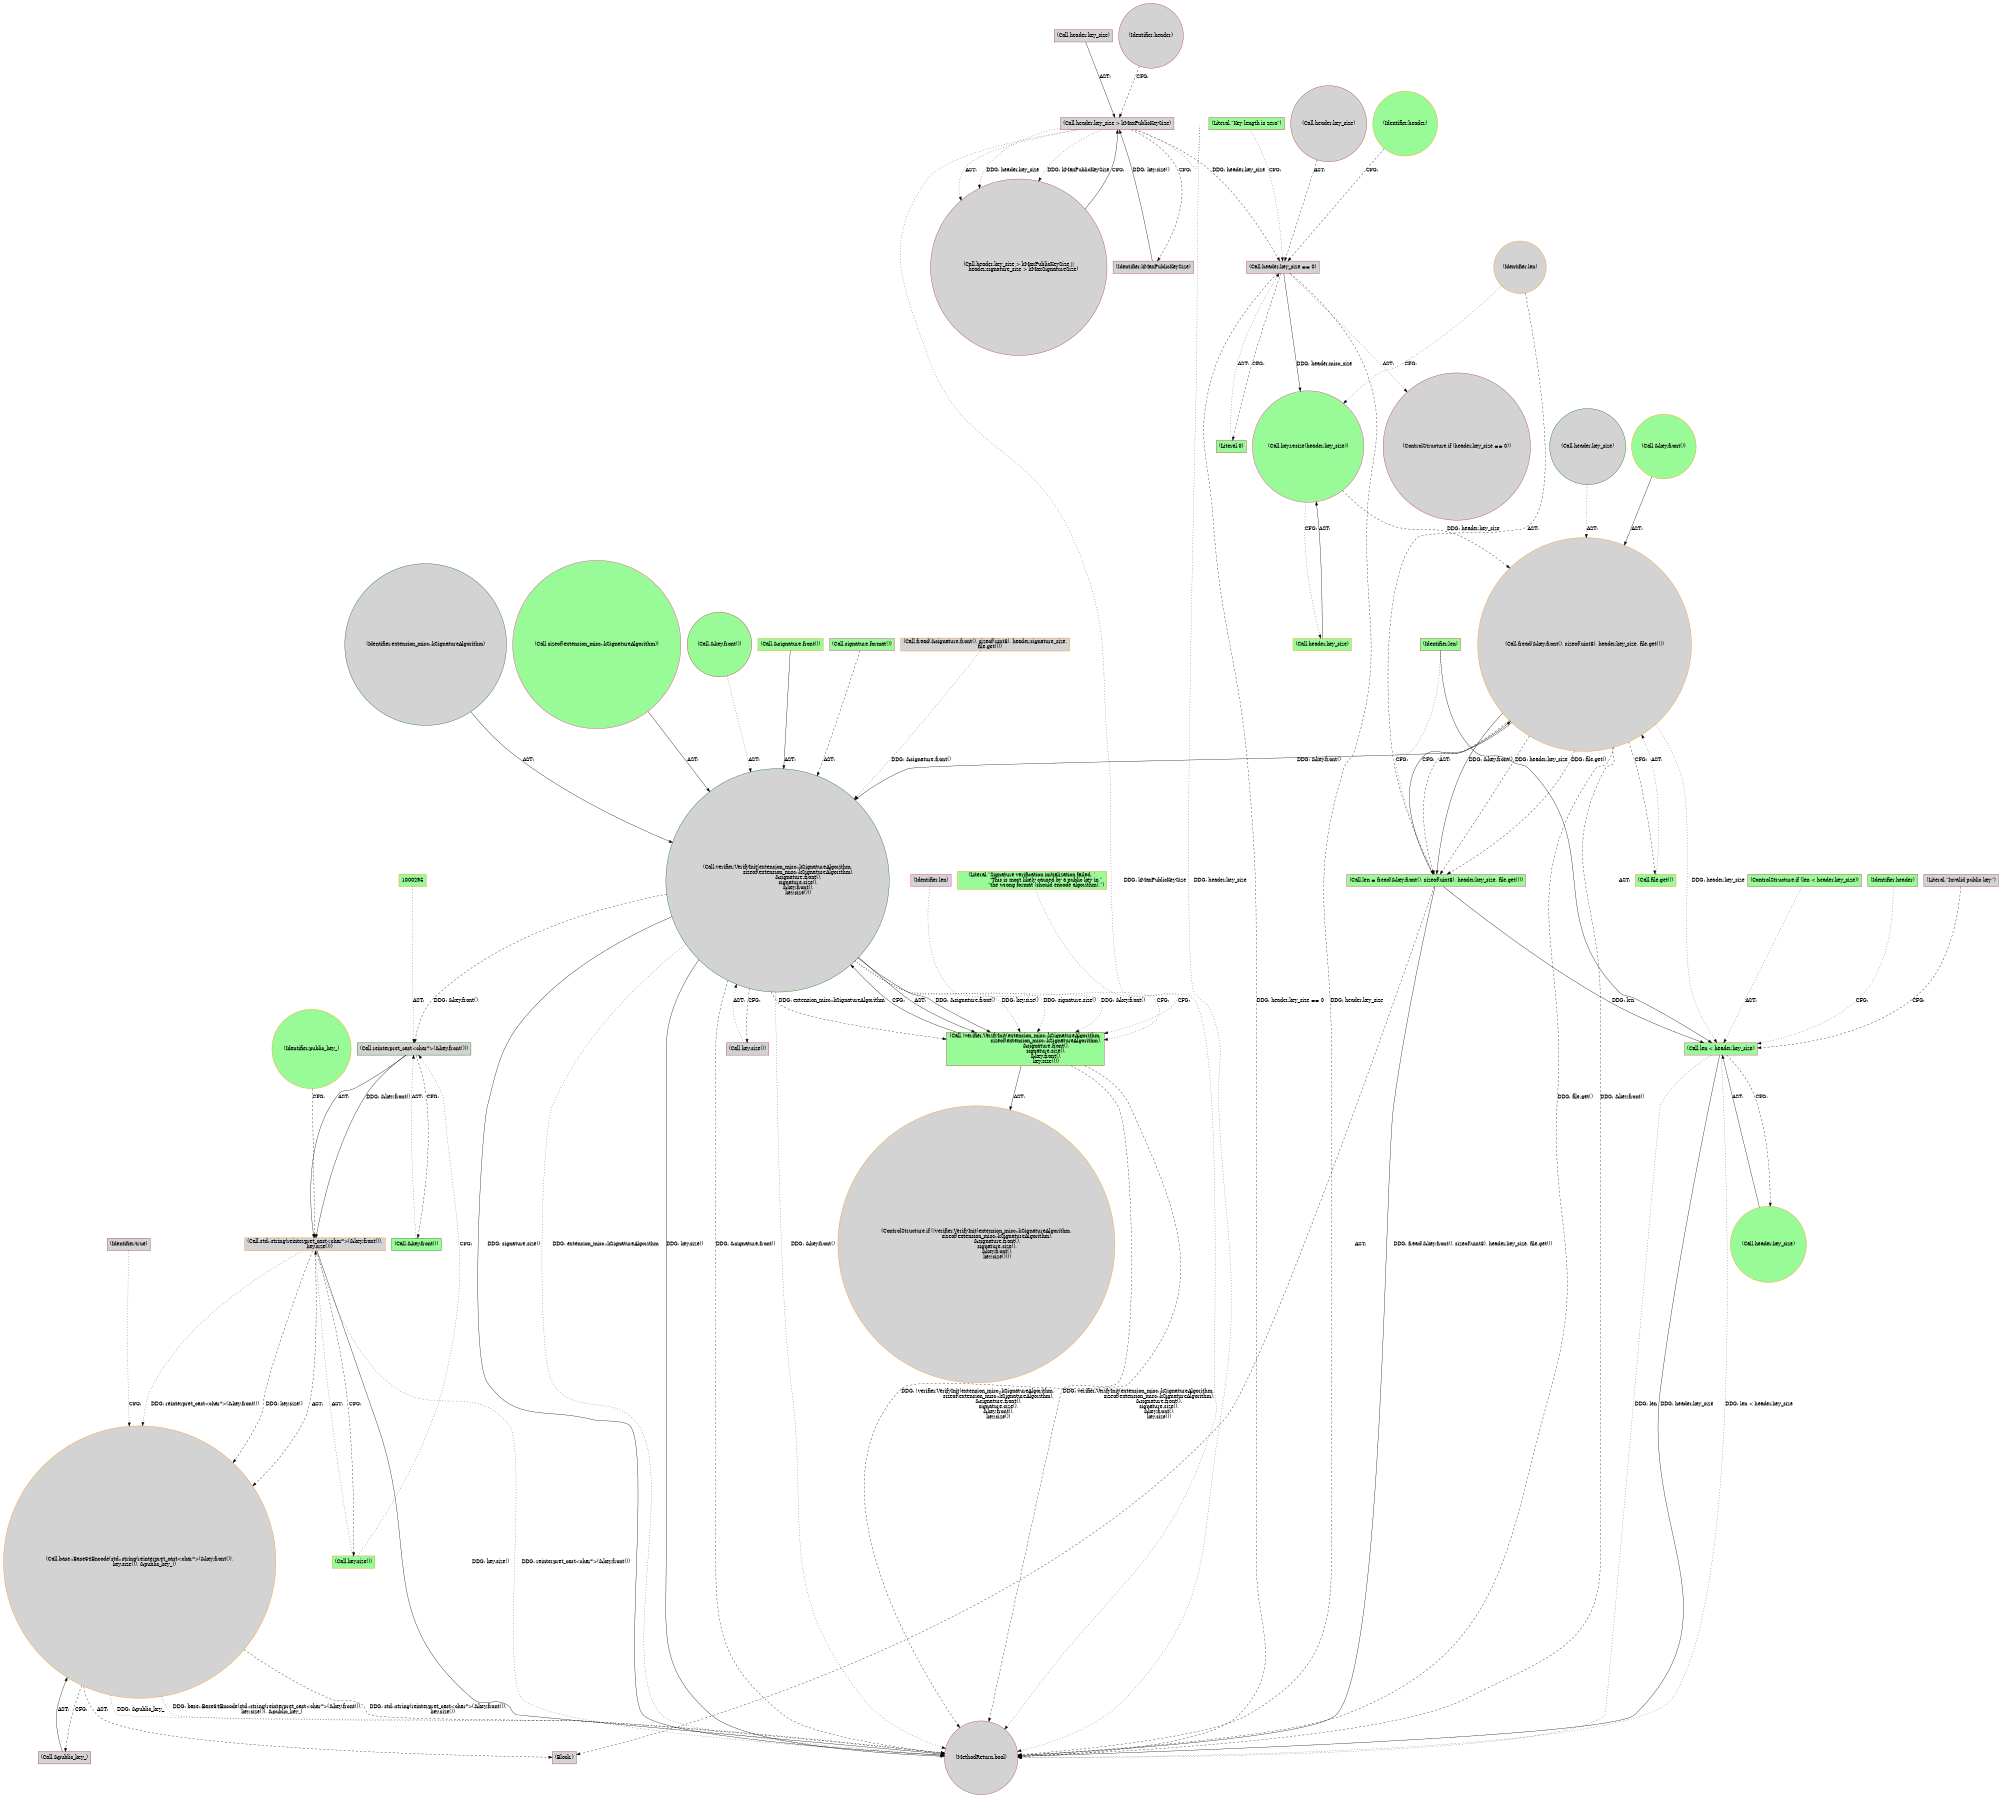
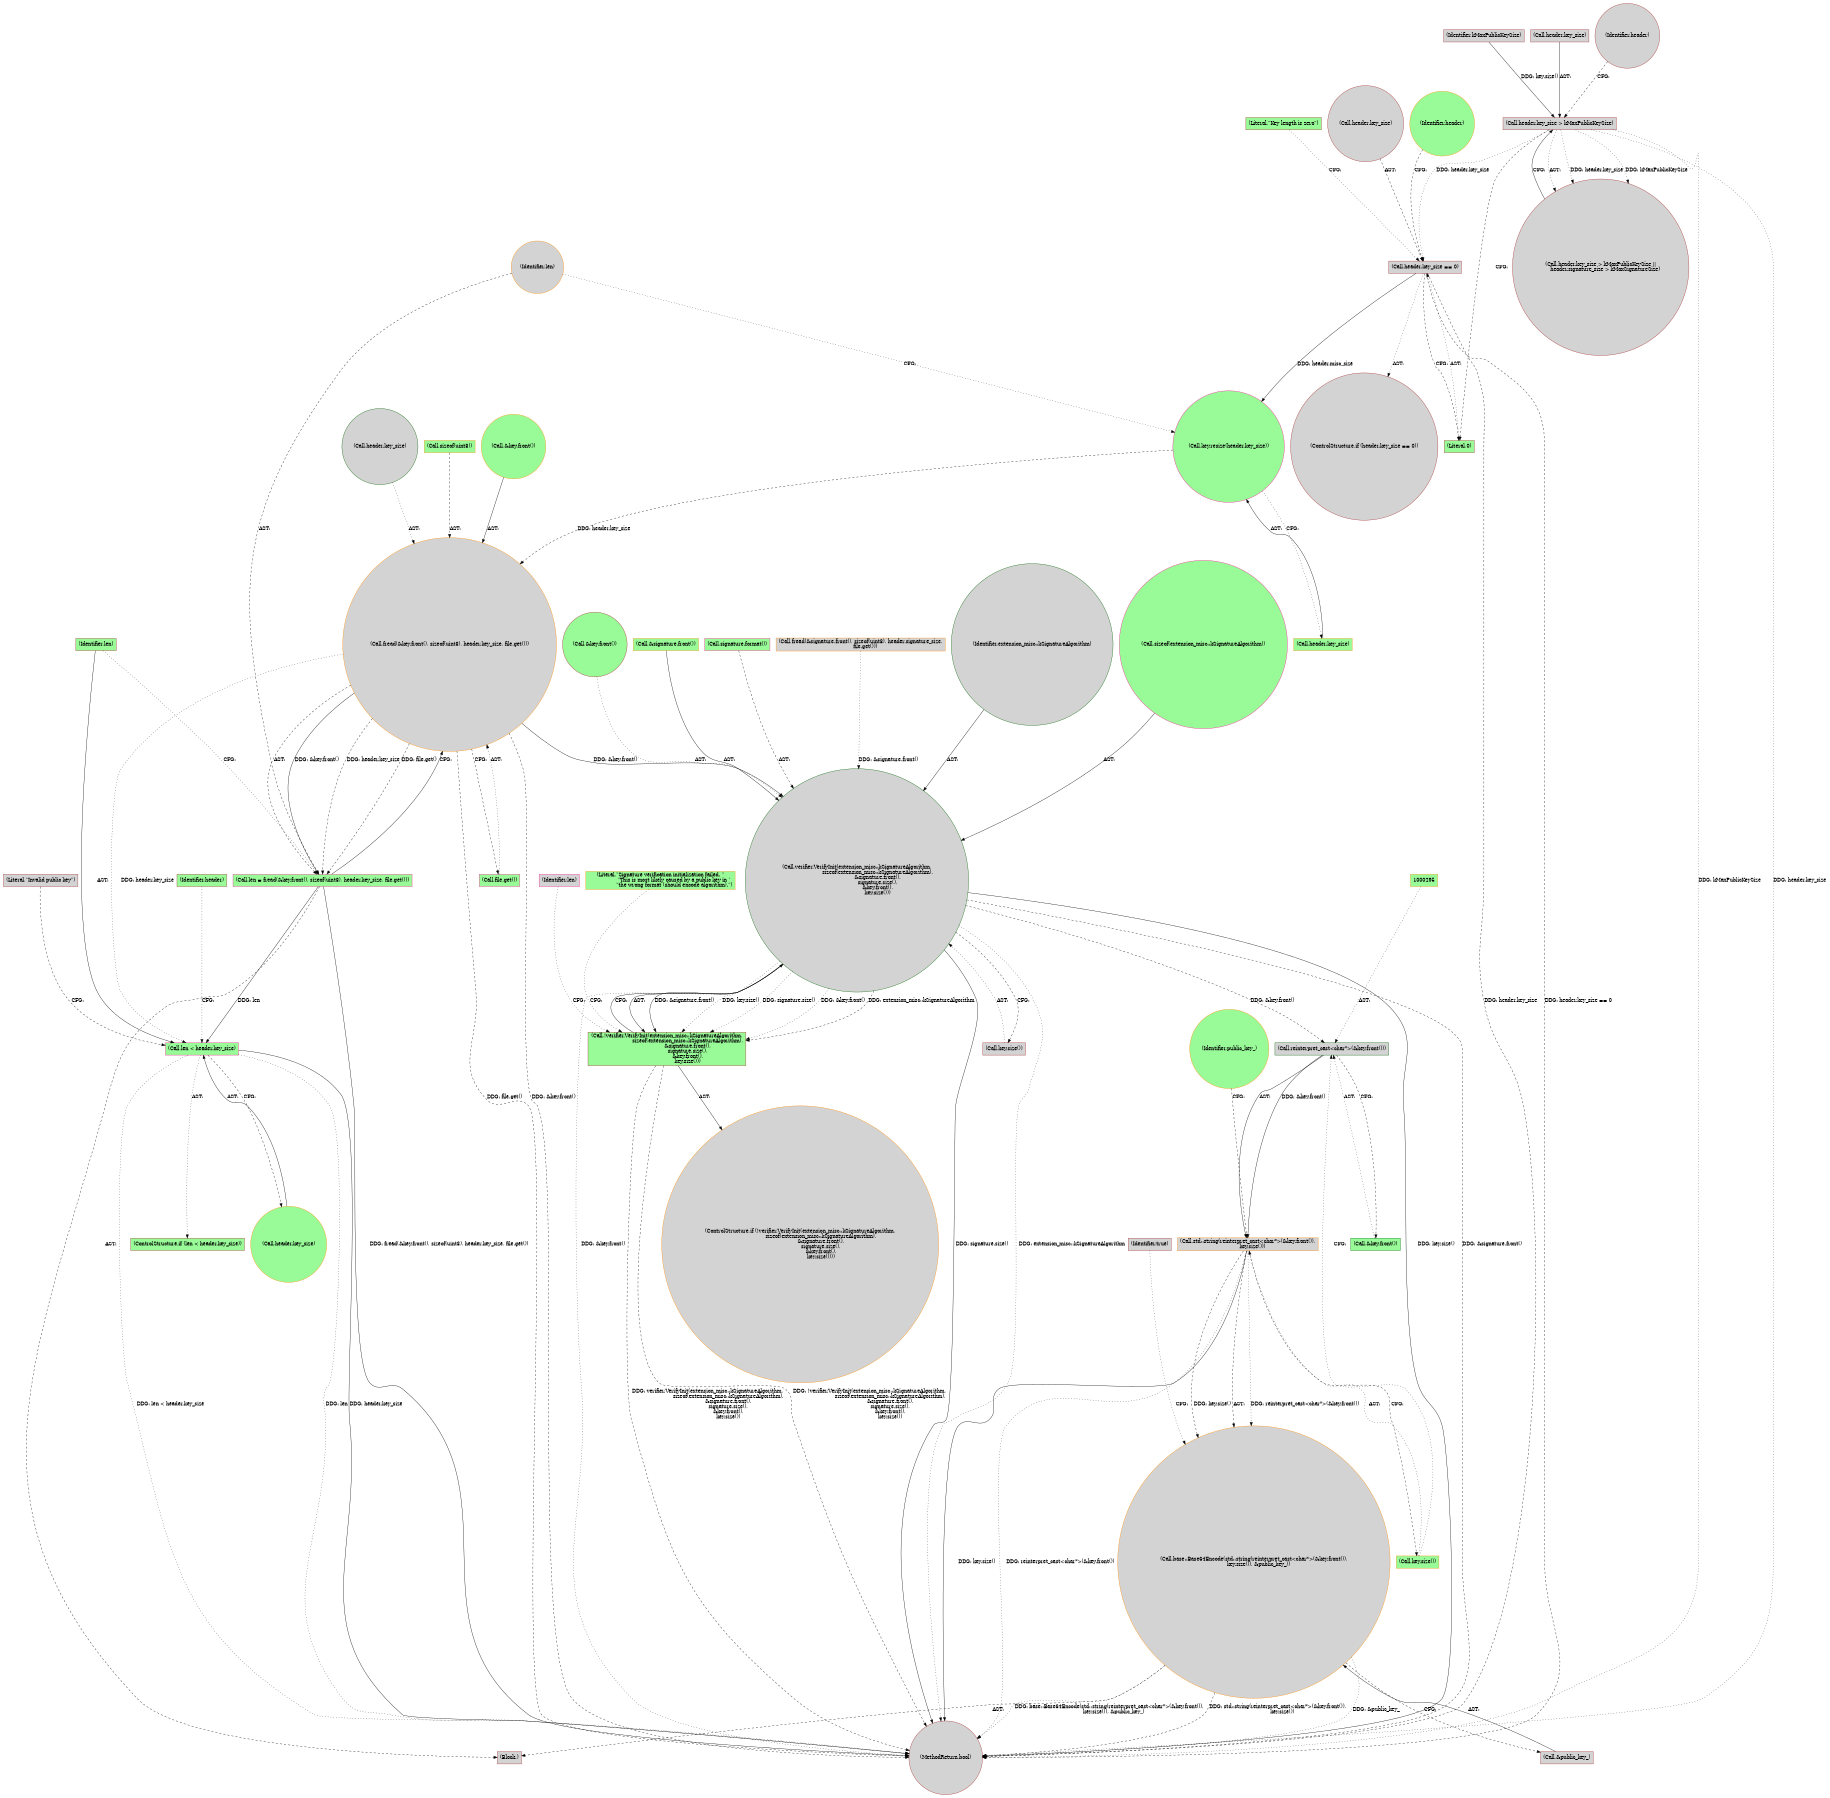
(1219, 179) -> (1449, 164)
(1181, 185) -> (1478, 271)
none -> (450, 447)
(1656, 880) -> (500, 880)
(1764, 963) -> (188, 1144)
